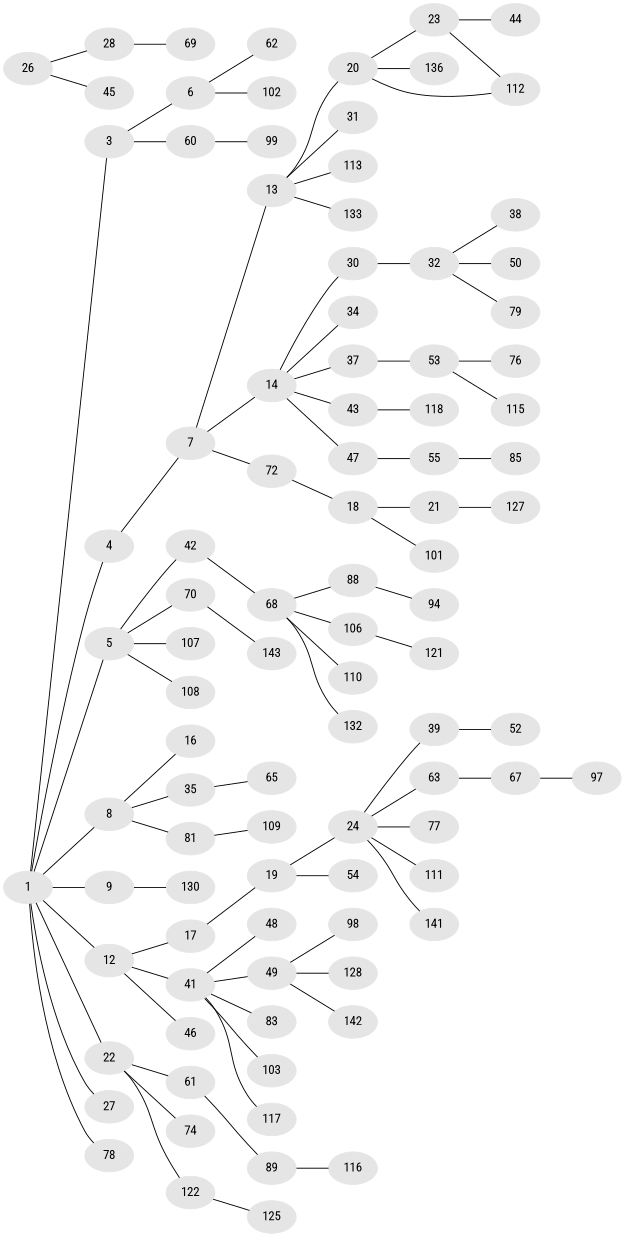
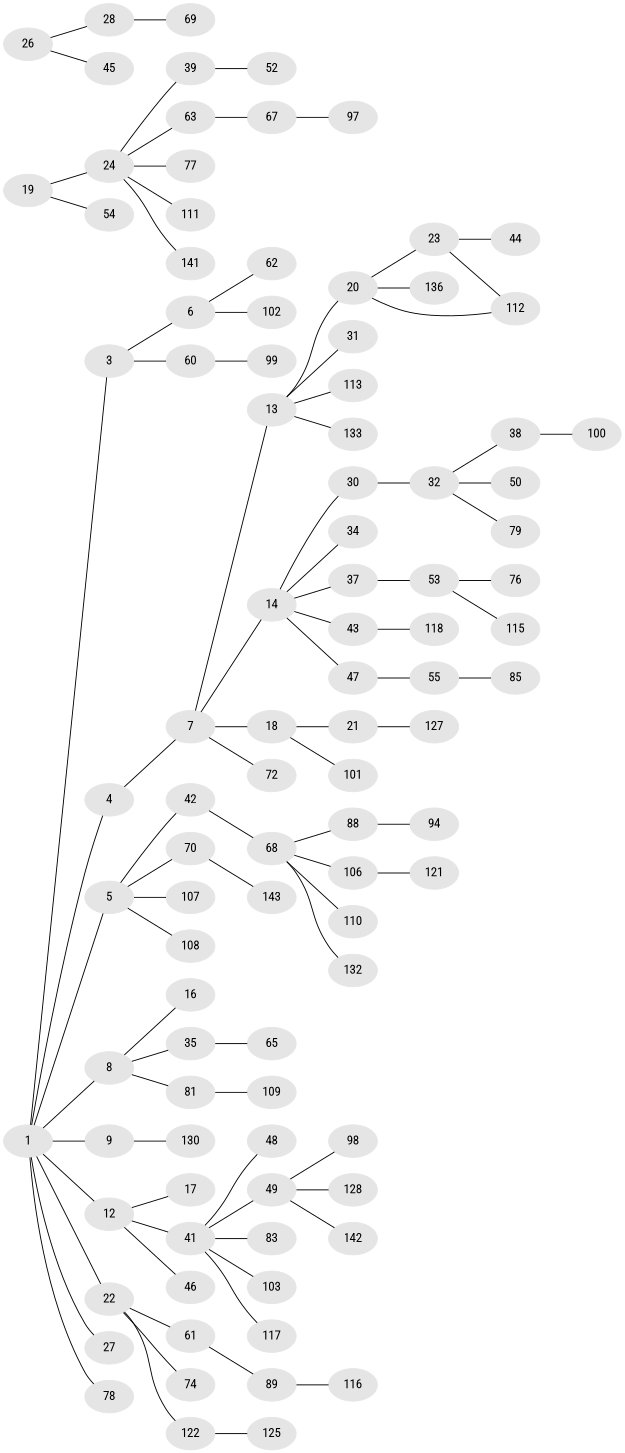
none -> (597, 434)
(312, 489) -> (231, 727)
(231, 906) -> none
